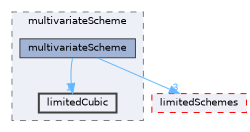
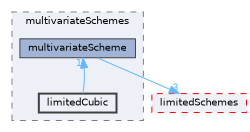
(78, 21) -> (78, 21)
(71, 71) -> (84, 81)
